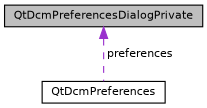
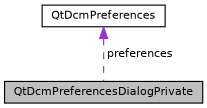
(104, 60) -> (104, 60)
